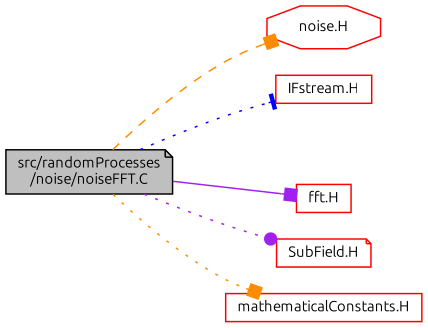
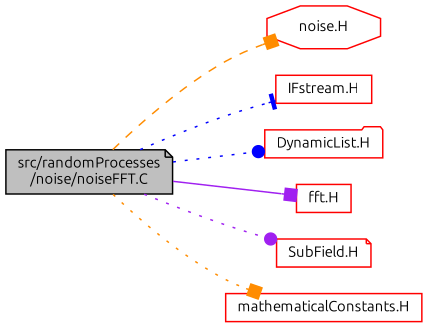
none -> (324, 144)
